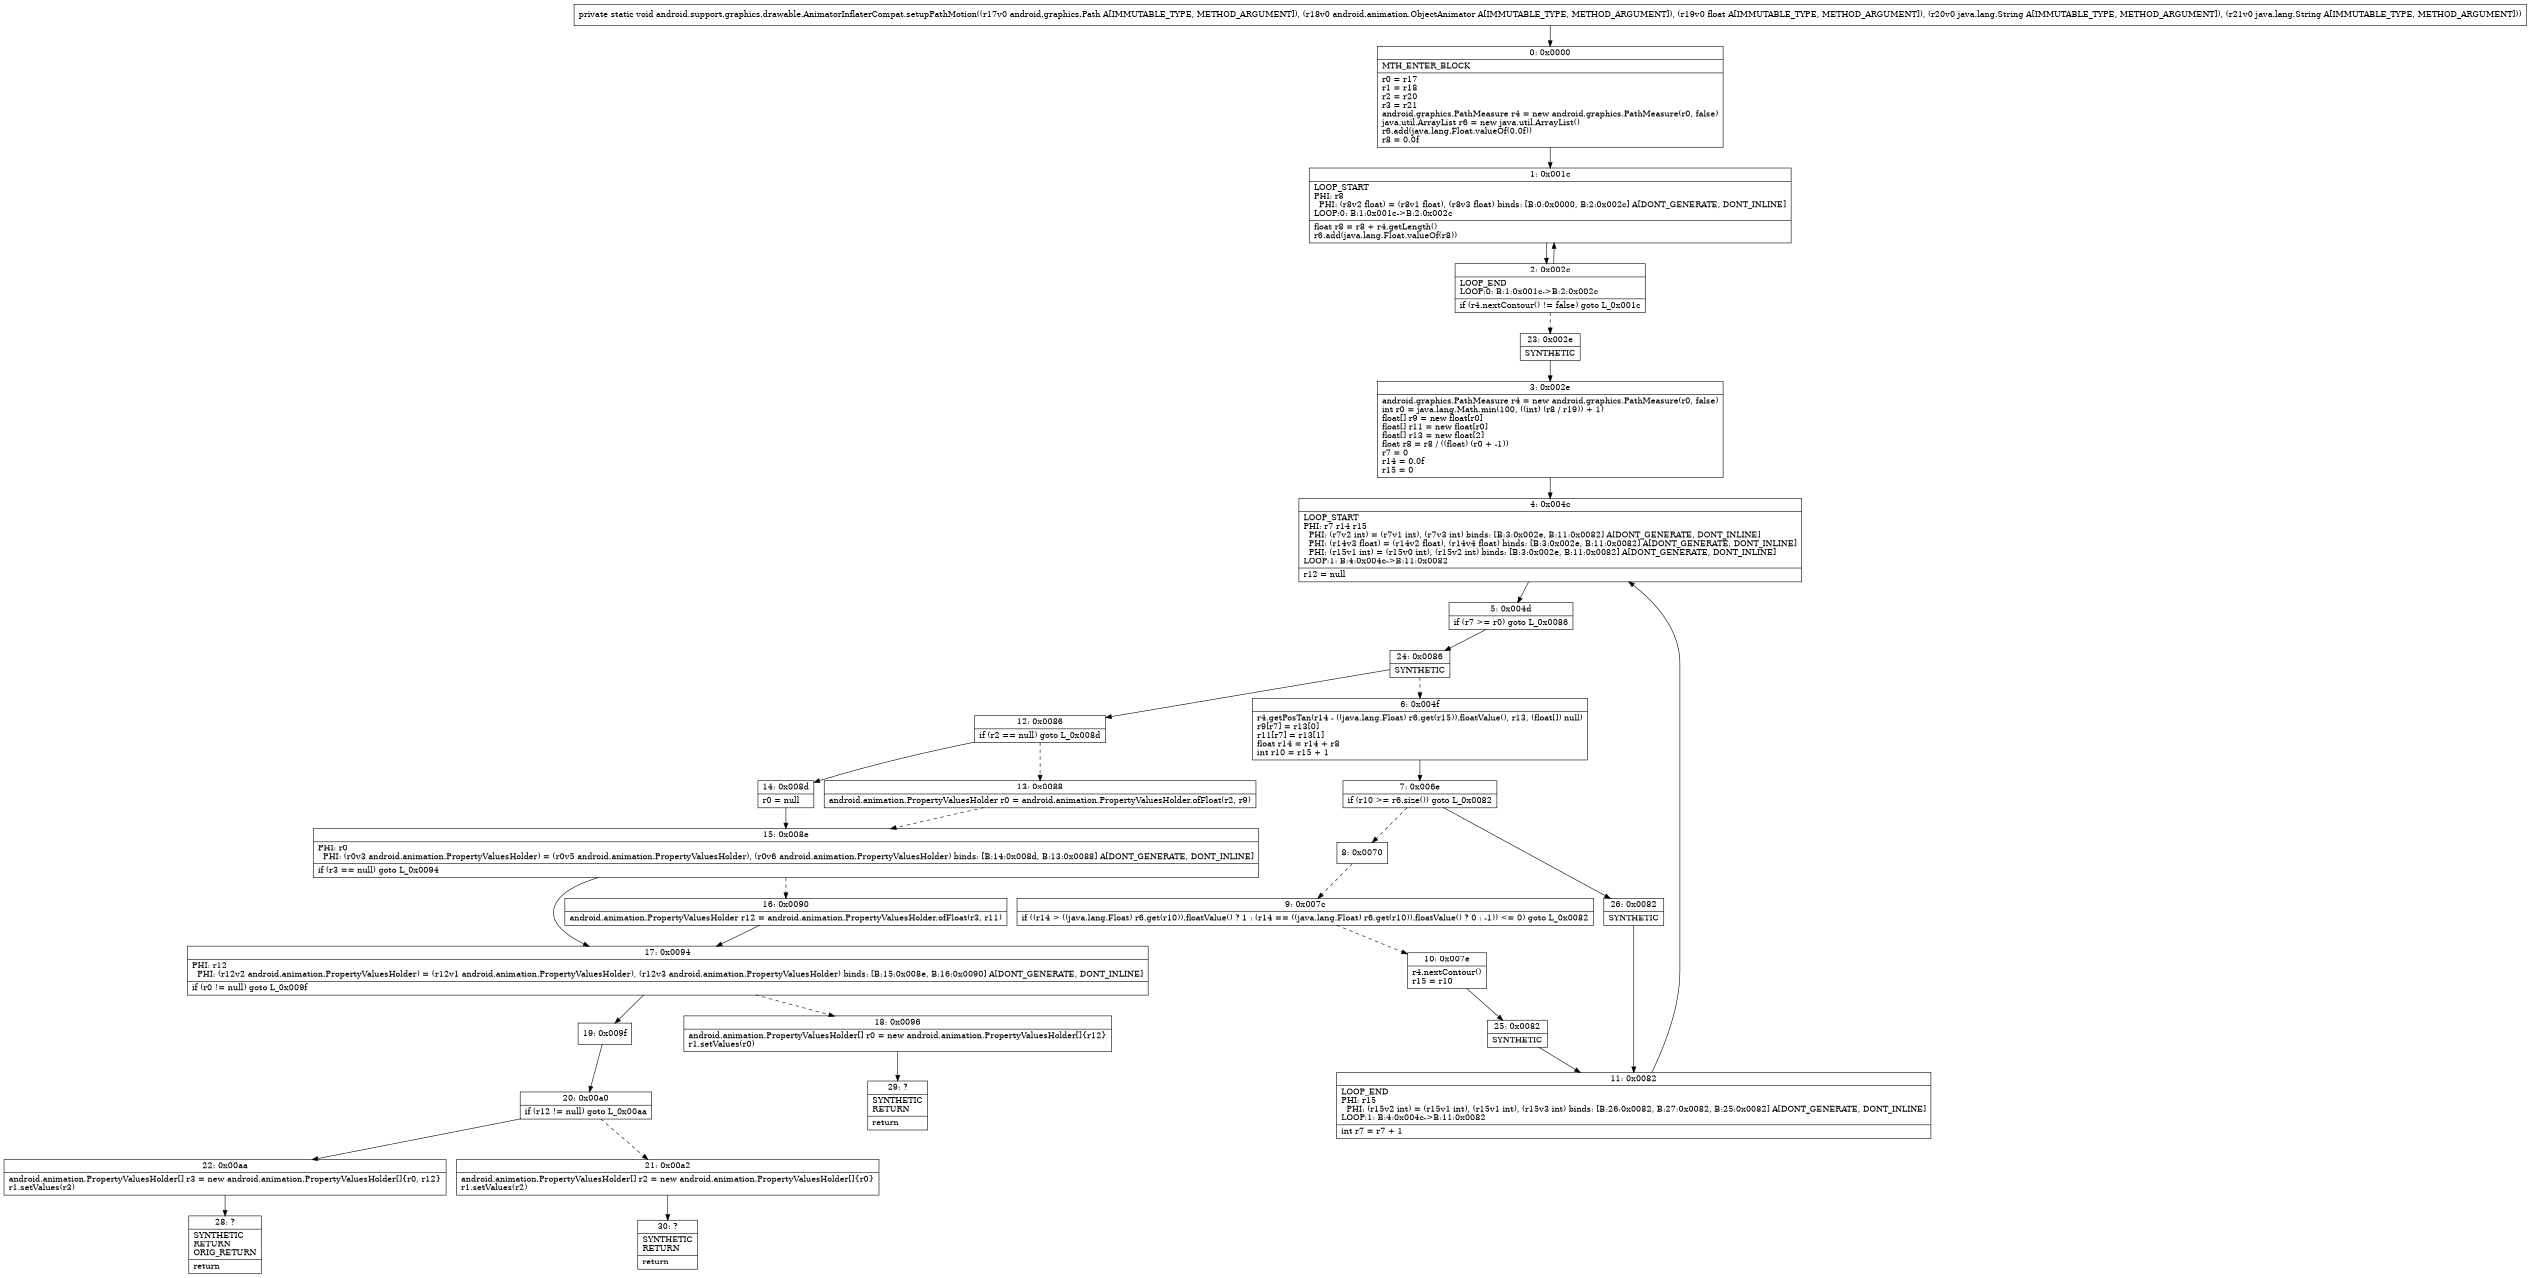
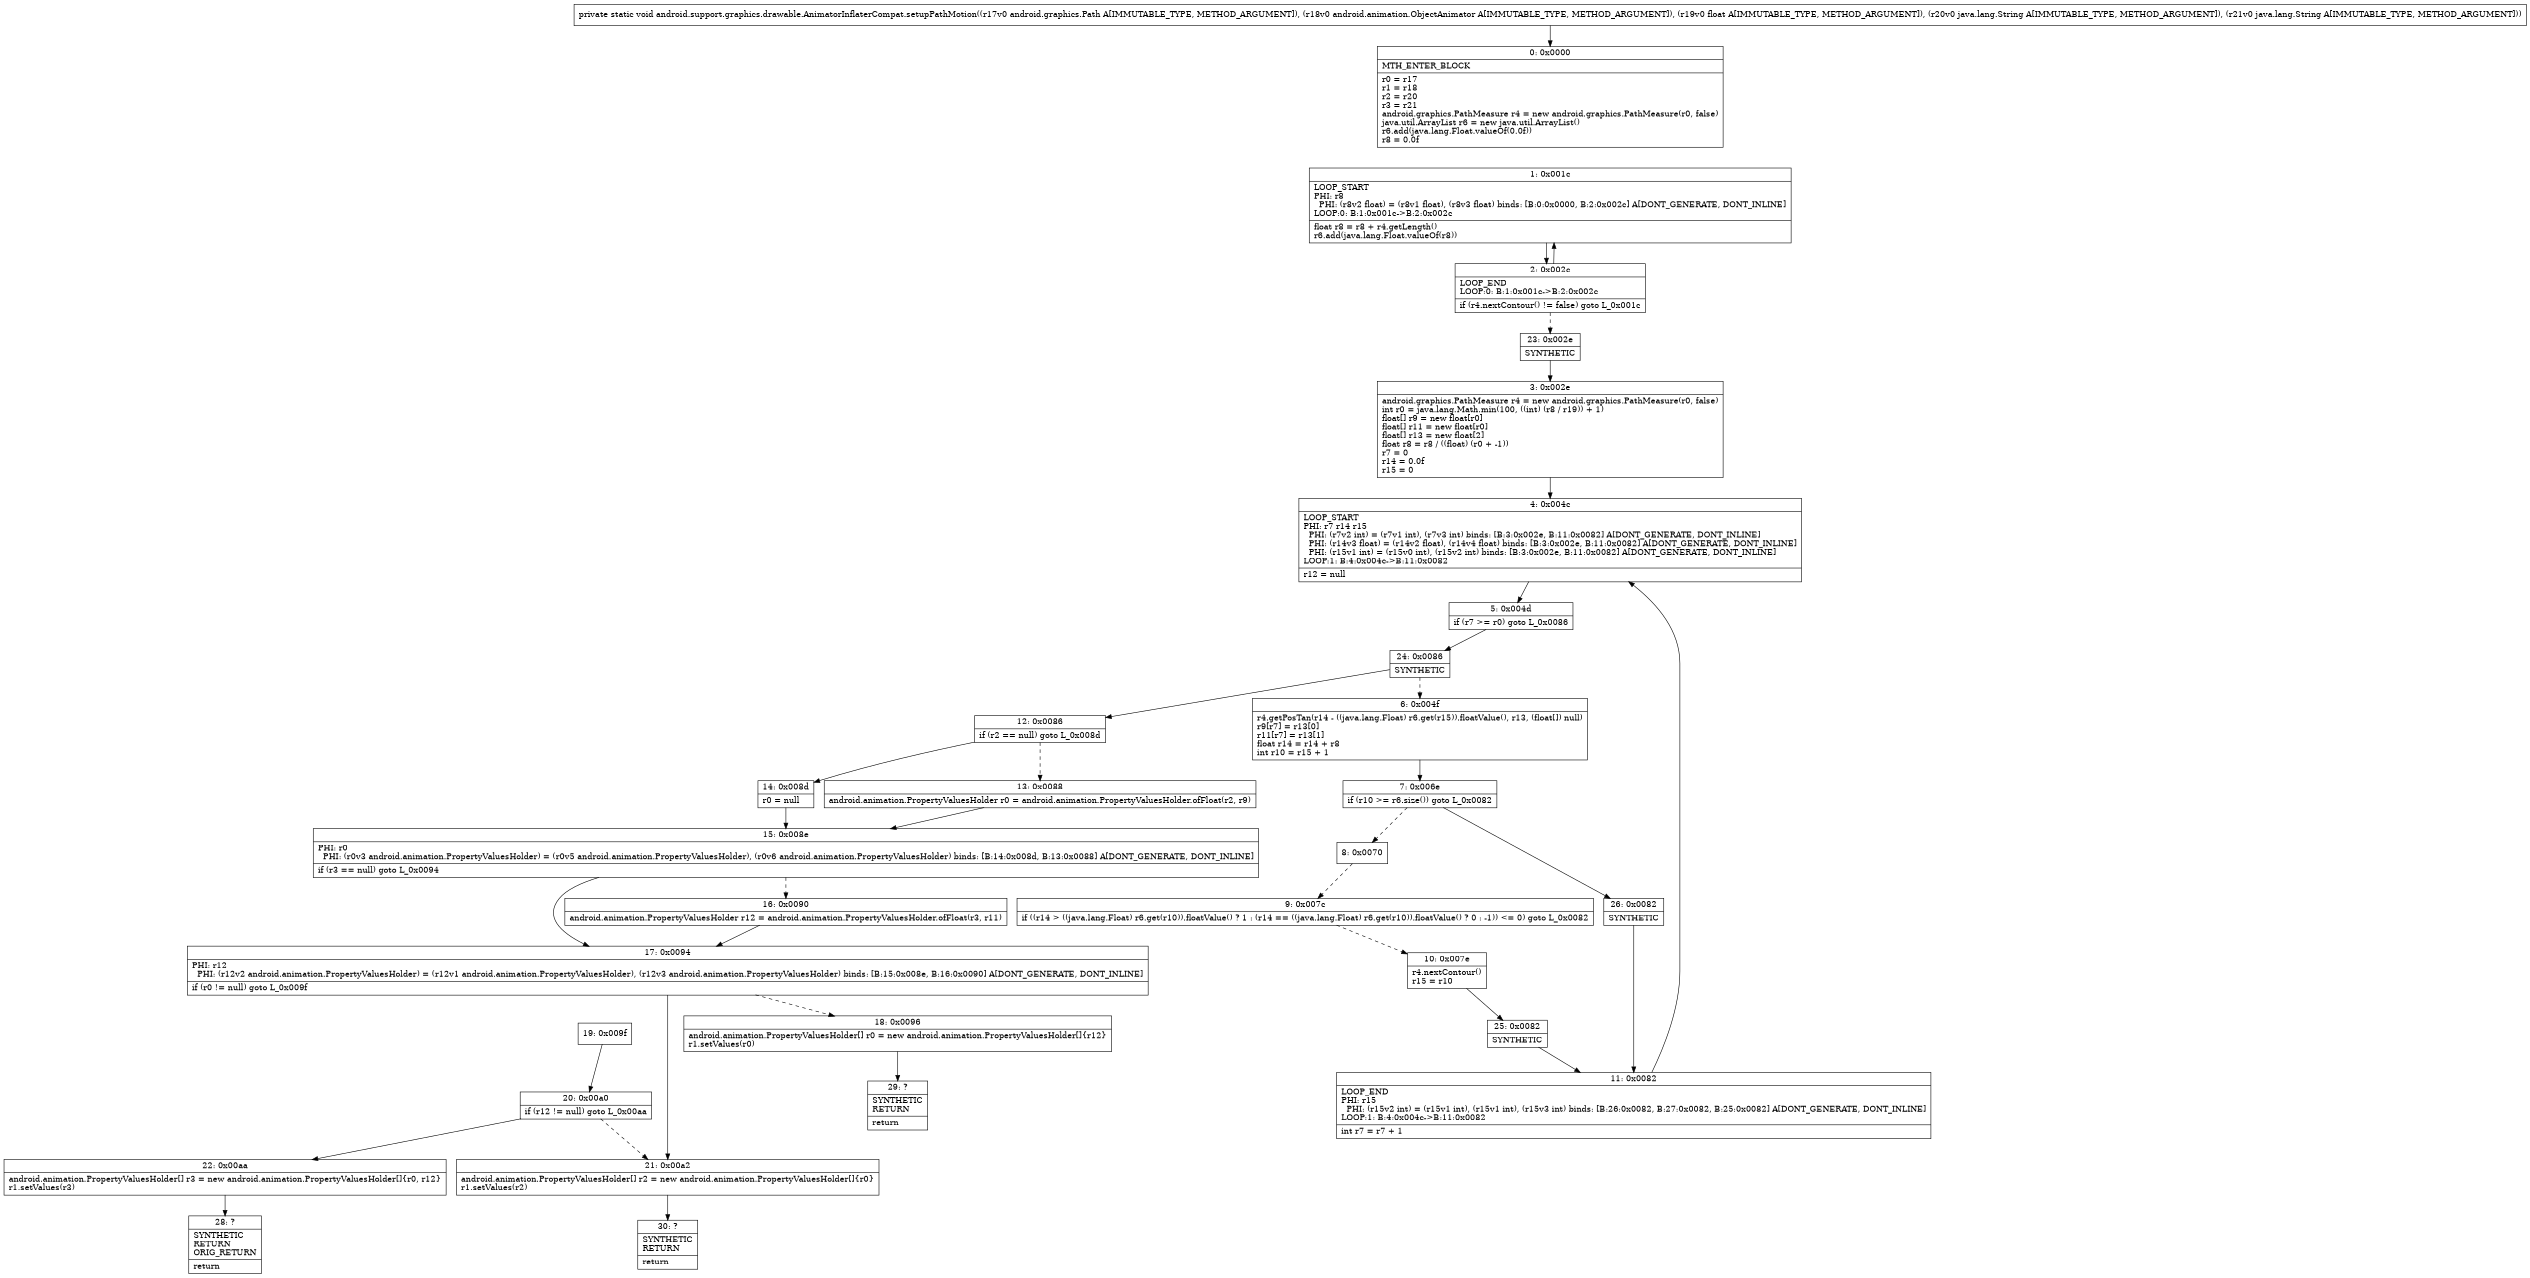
(1550, 155) -> none
(940, 818) -> (940, 818)
(631, 1007) -> (668, 1074)
